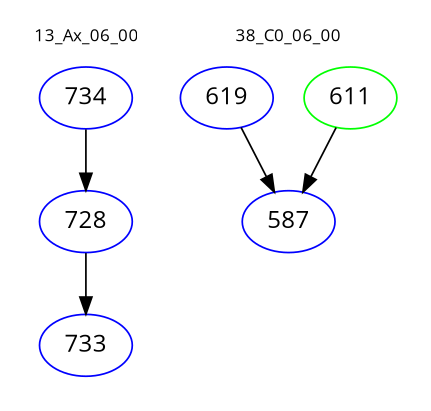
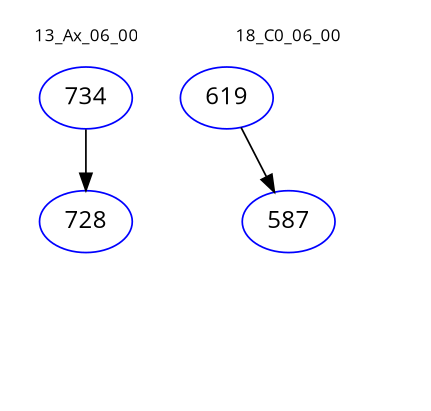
(289, 37) -> (289, 37)
(350, 98) -> none
(86, 345) -> none
